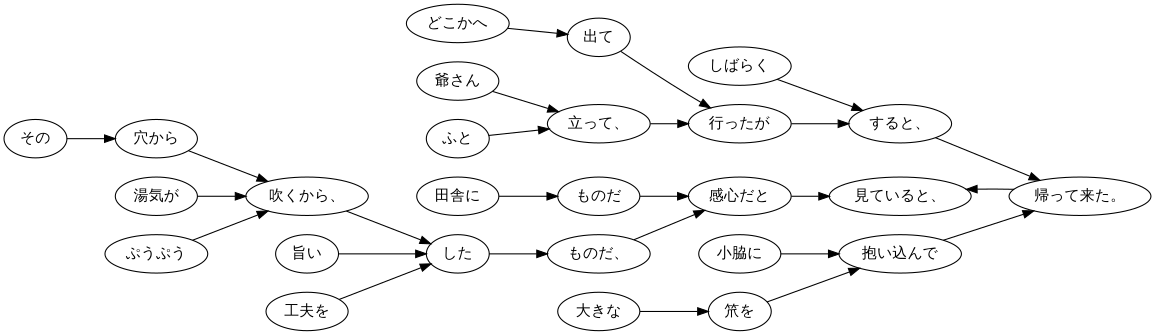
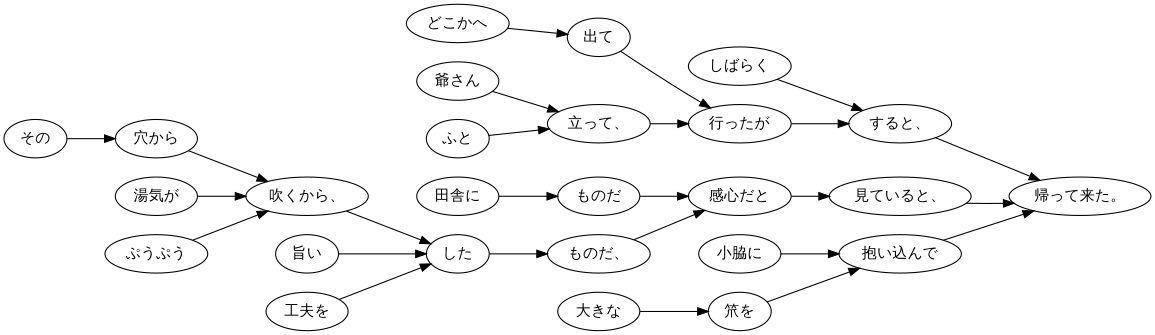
(996, 189) -> (985, 203)
